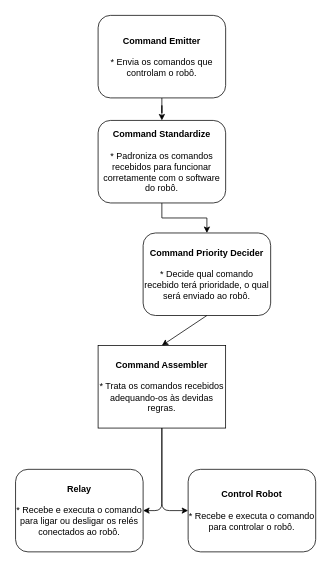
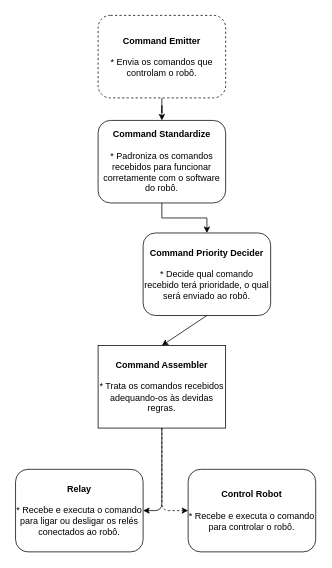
(162, 57) -> (162, 57)
(172, 510) -> (172, 510)
